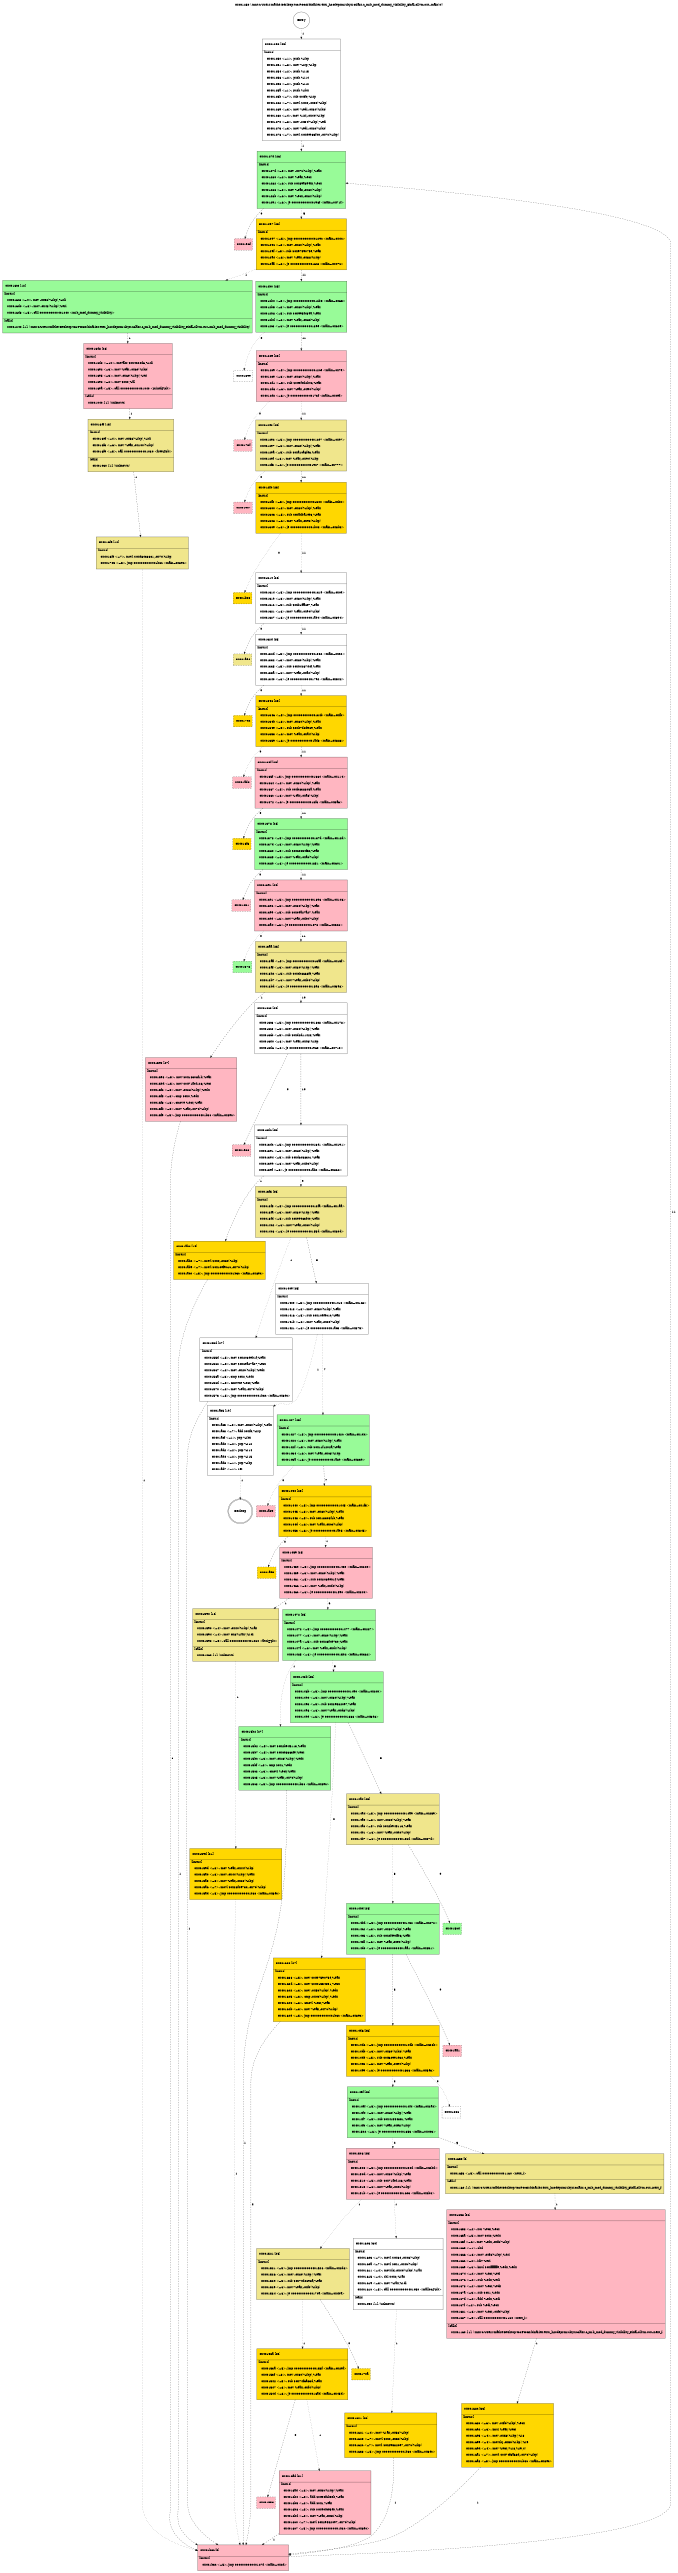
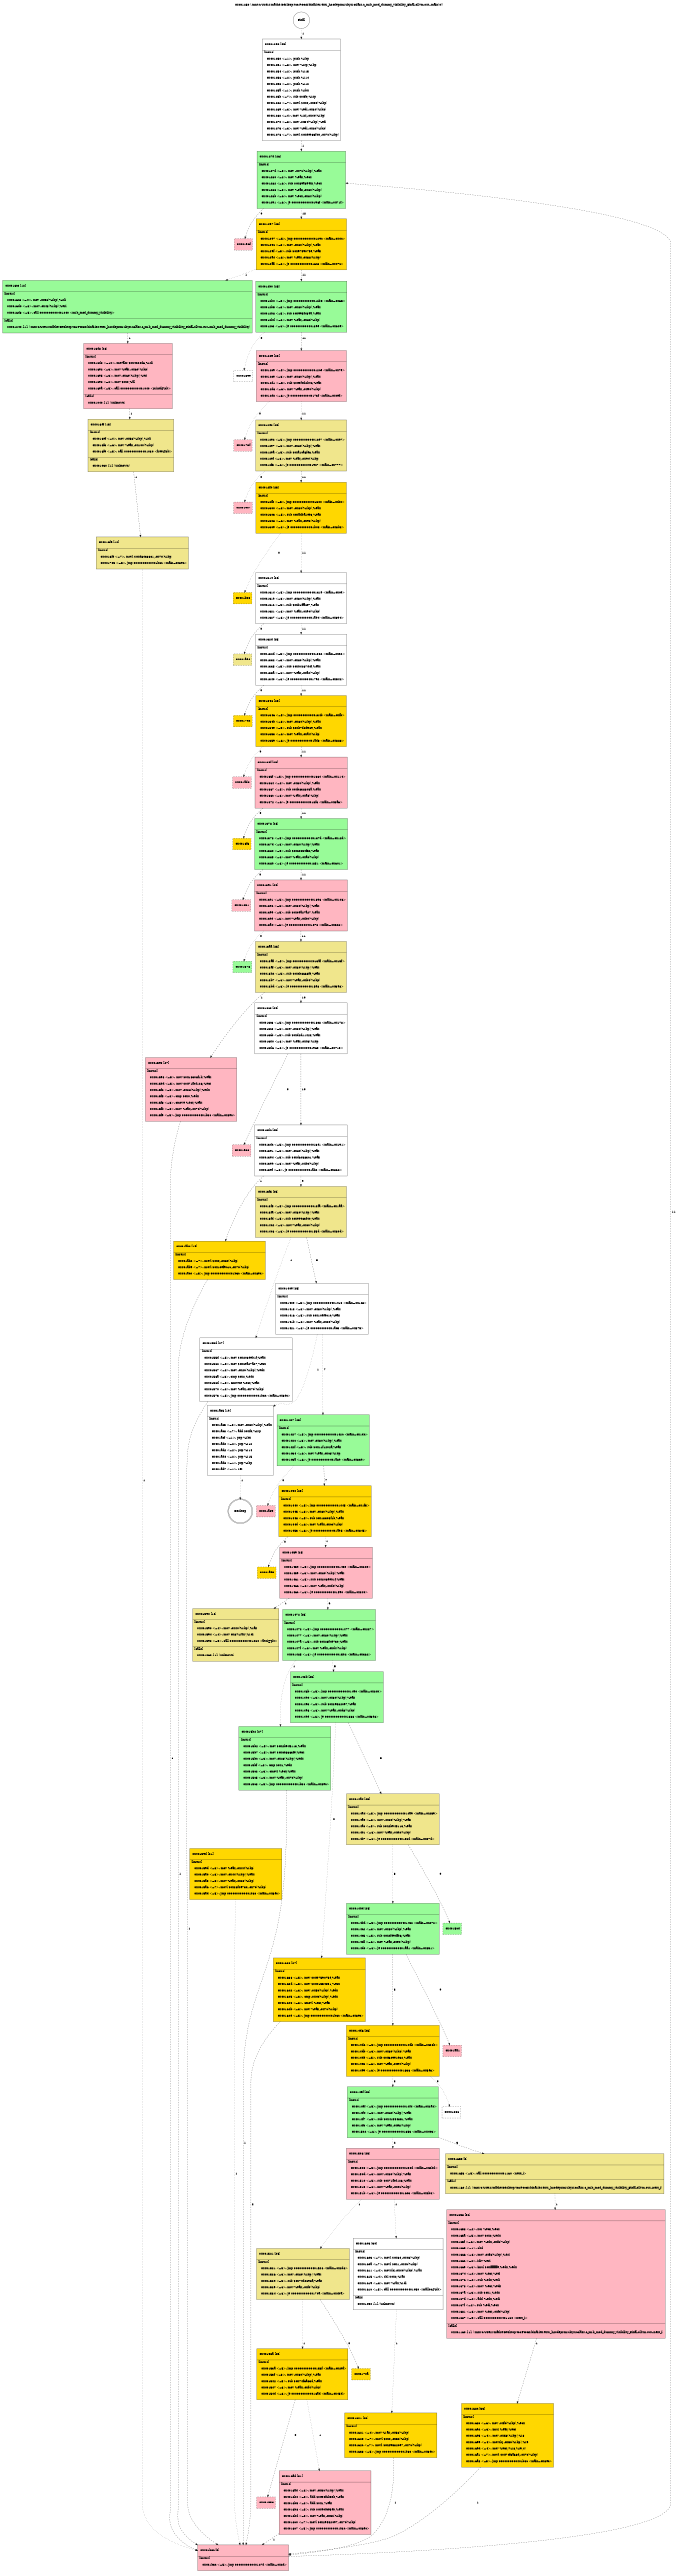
(301, 20) -> (301, 20)
(304, 214) -> (304, 214)
(236, 1754) -> none
